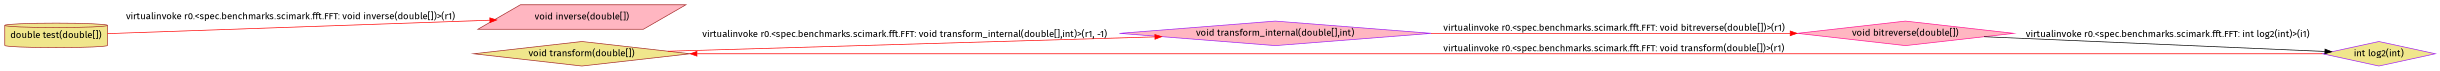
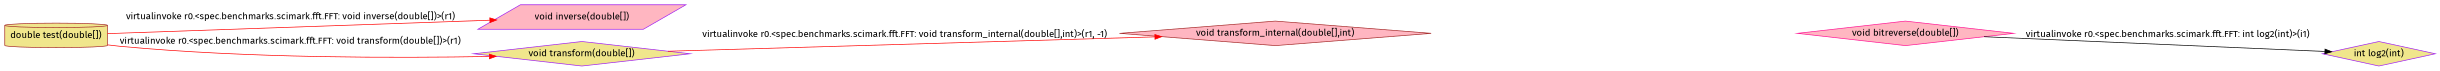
(582, 17) -> (582, 17)
(1275, 33) -> (1275, 33)
(1611, 33) -> none
(582, 54) -> (582, 54)
(1510, 54) -> (298, 56)
